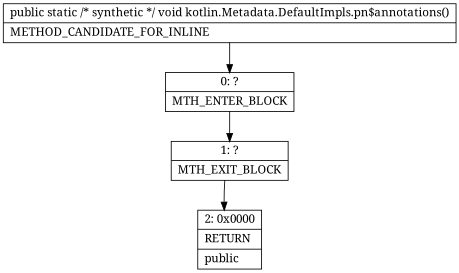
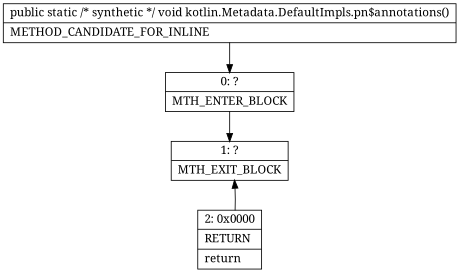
(224, 191) -> (235, 199)
(222, 259) -> (223, 259)
